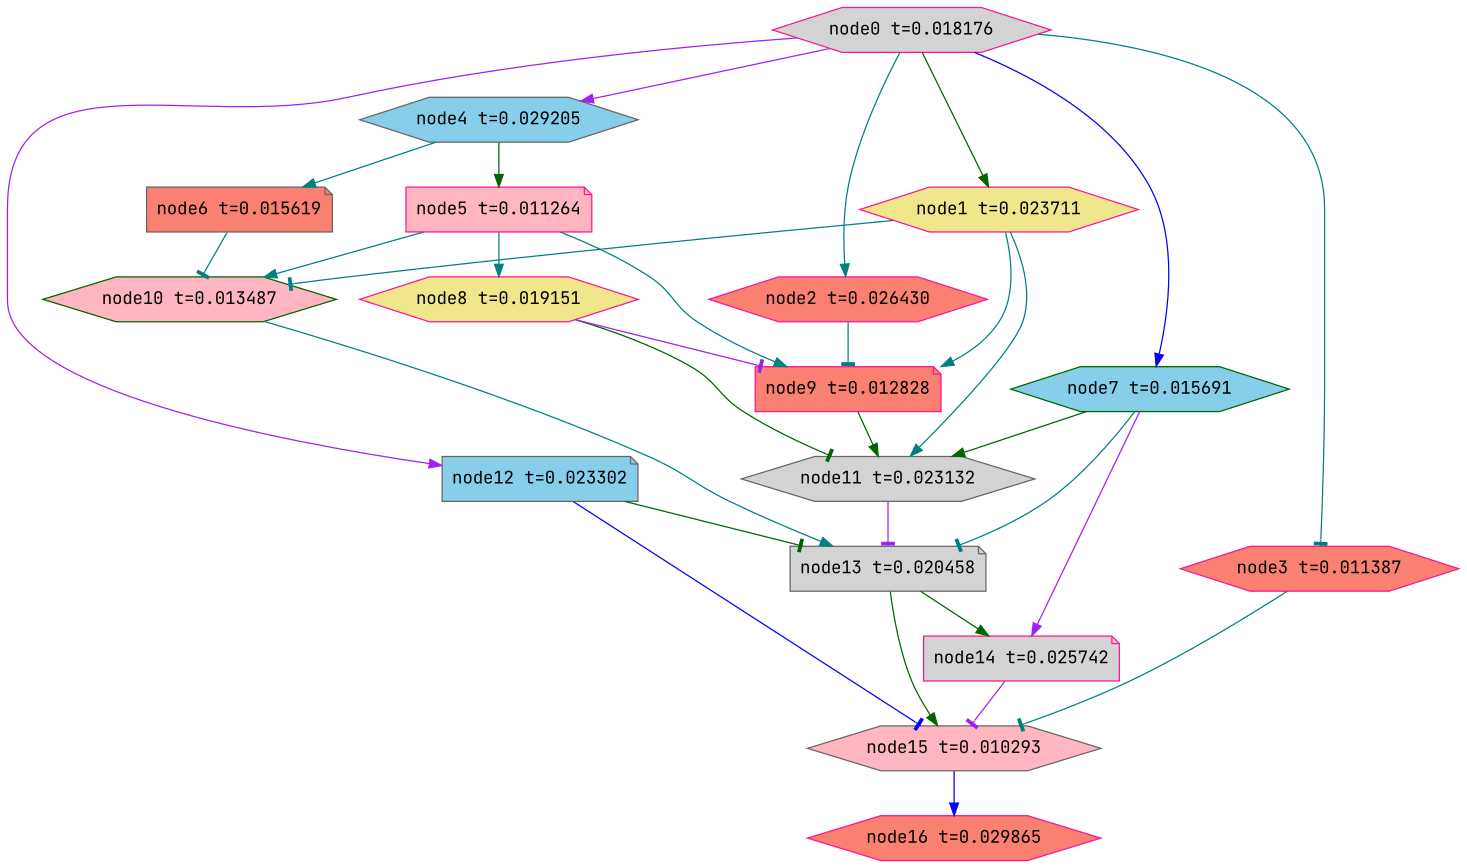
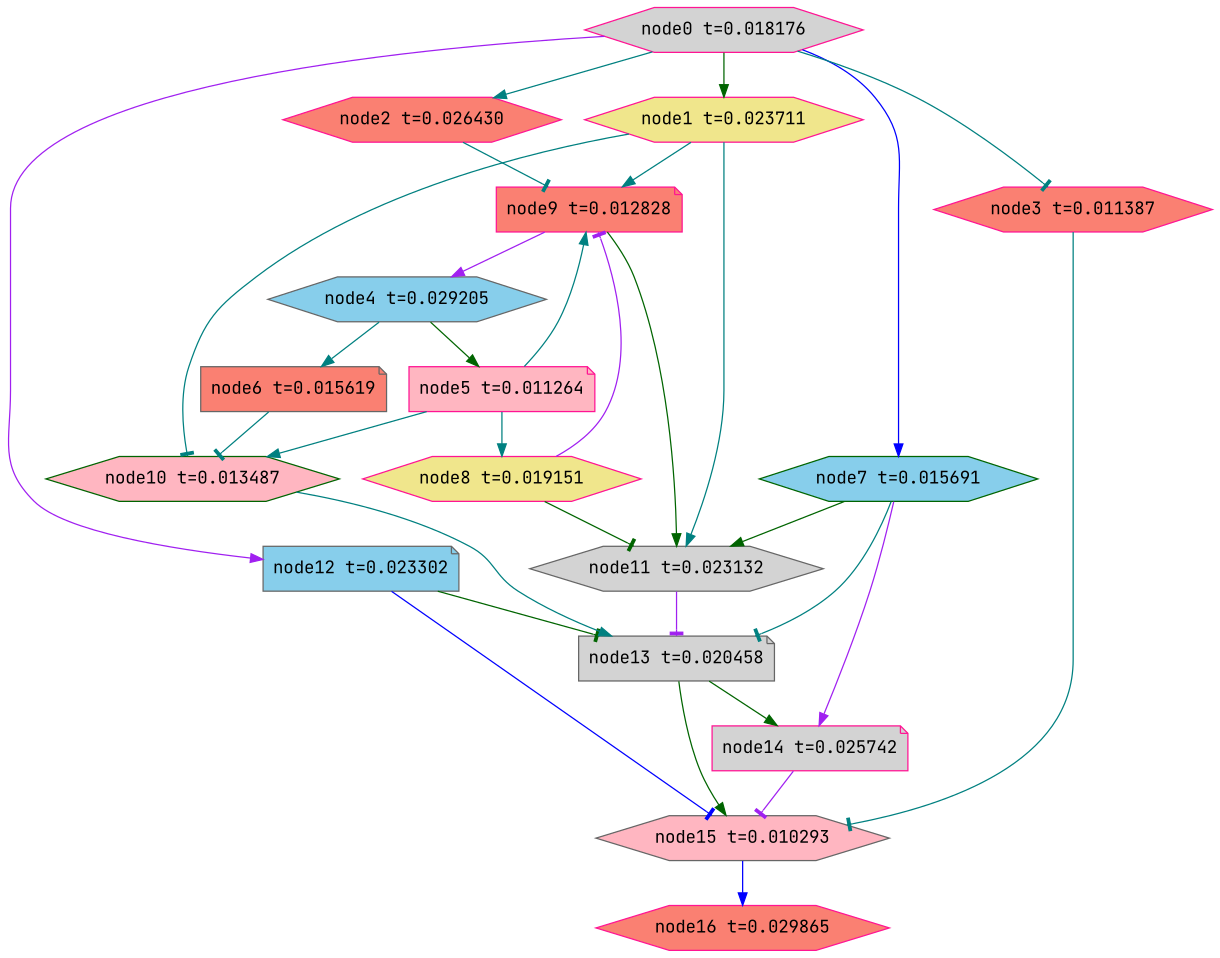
(712, 74) -> (504, 252)
